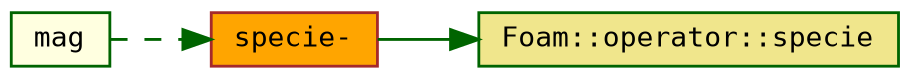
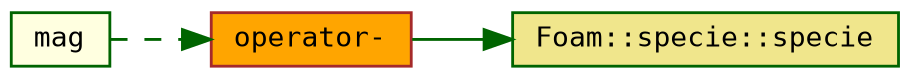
(294, 39) -> (311, 39)
(689, 39) -> (706, 39)
